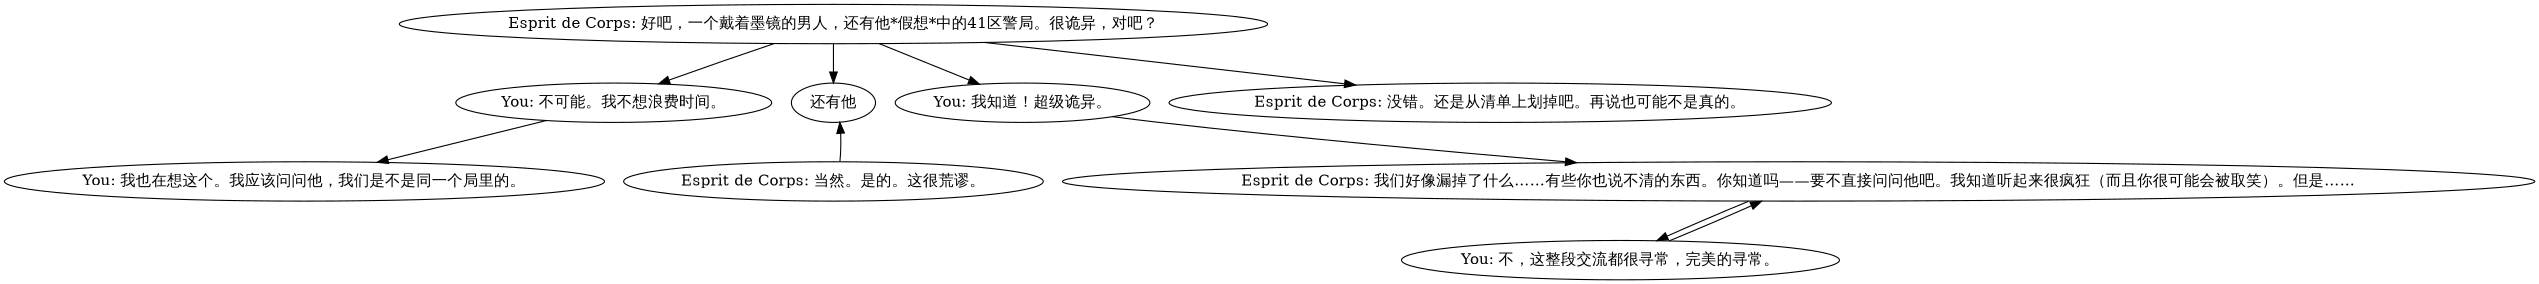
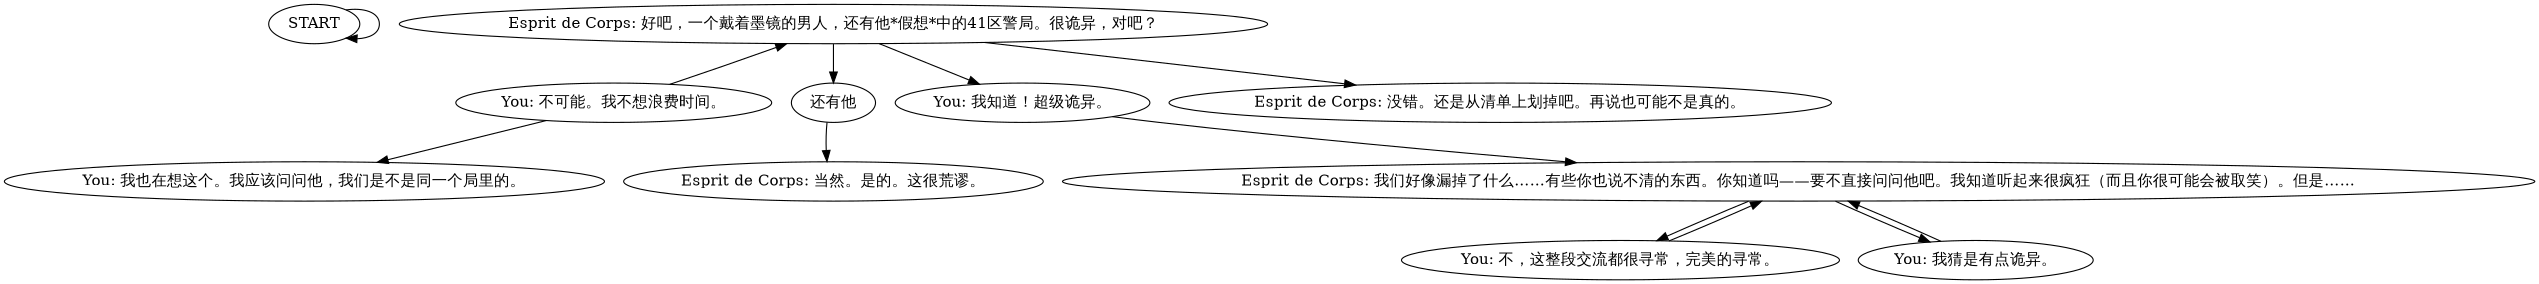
none -> (314, 24)
(722, 62) -> (723, 66)
(841, 147) -> (826, 136)
none -> (1976, 260)
